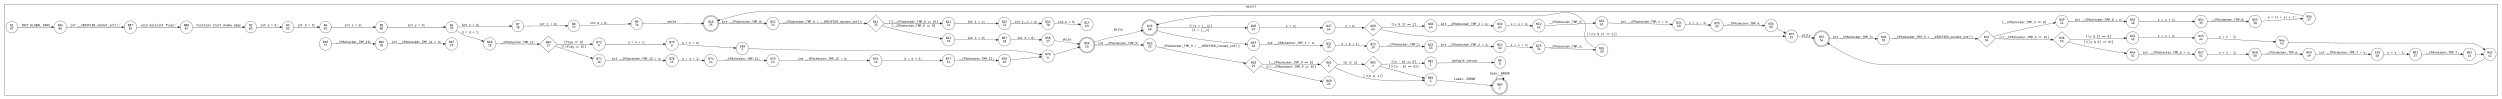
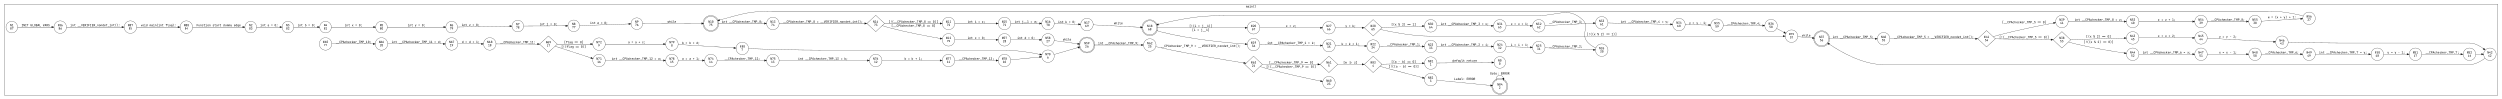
(1117, 36) -> (1117, 26)
(469, 37) -> (470, 44)
(1377, 80) -> none
